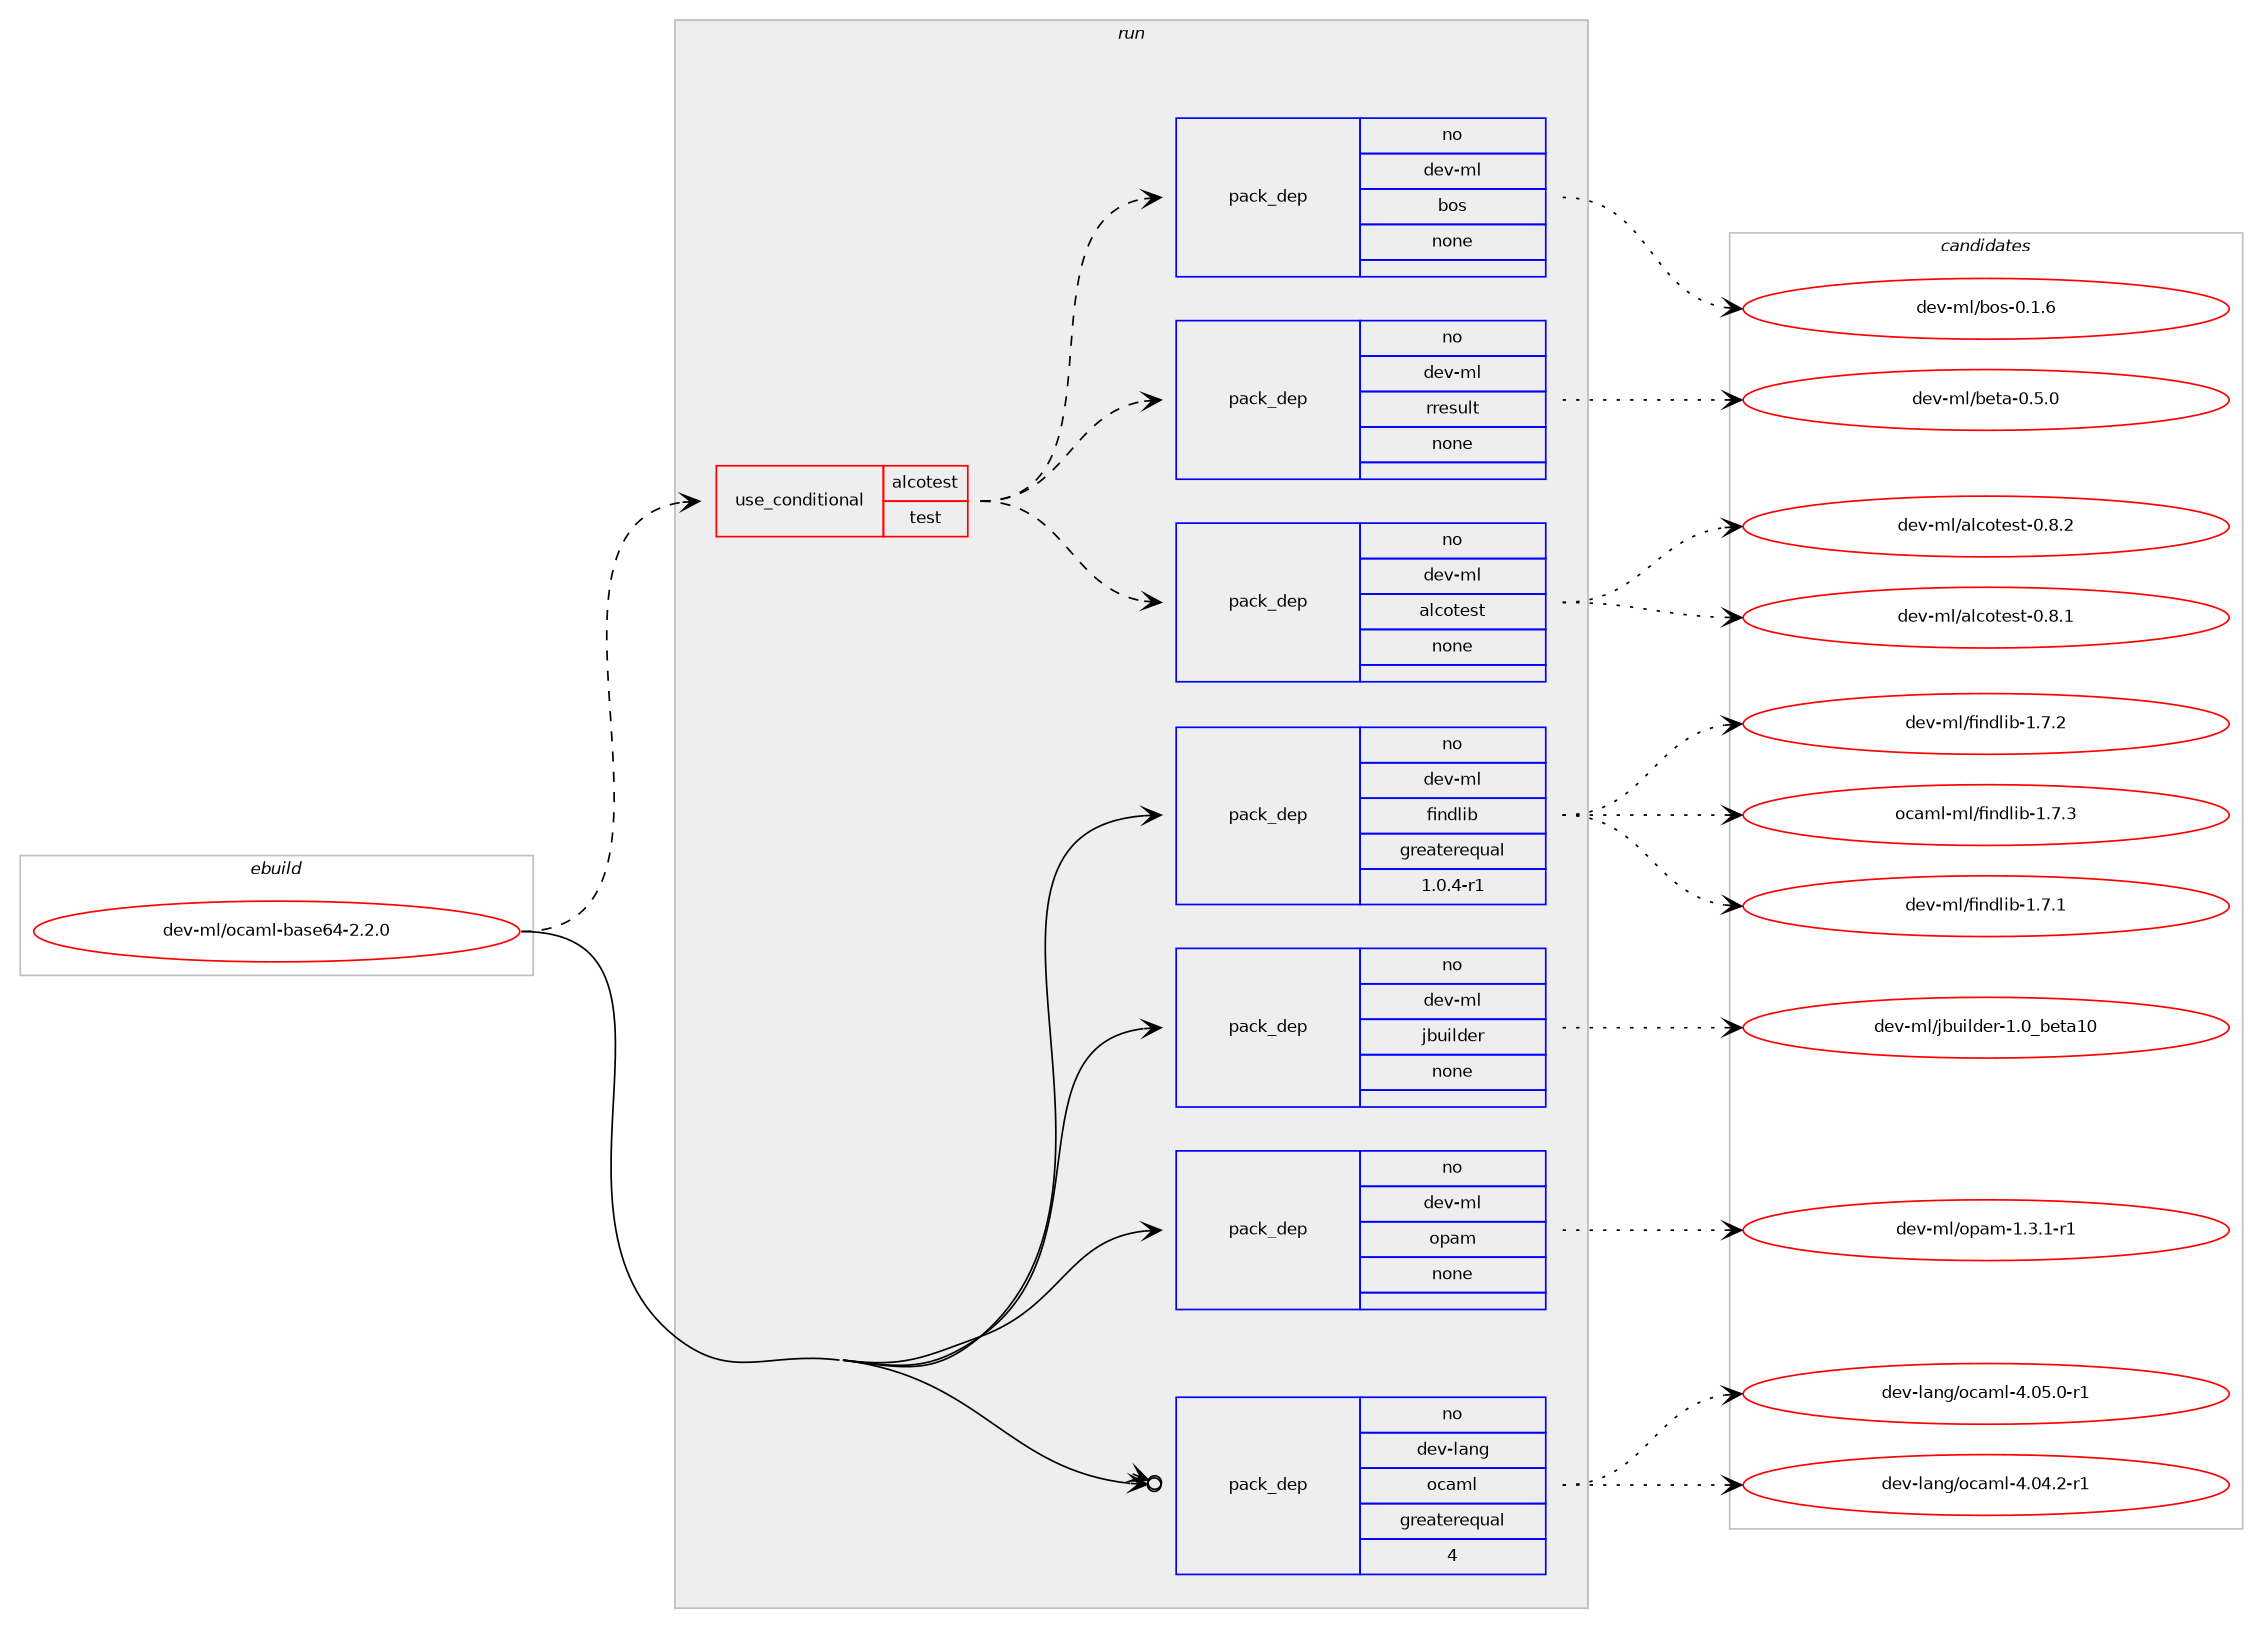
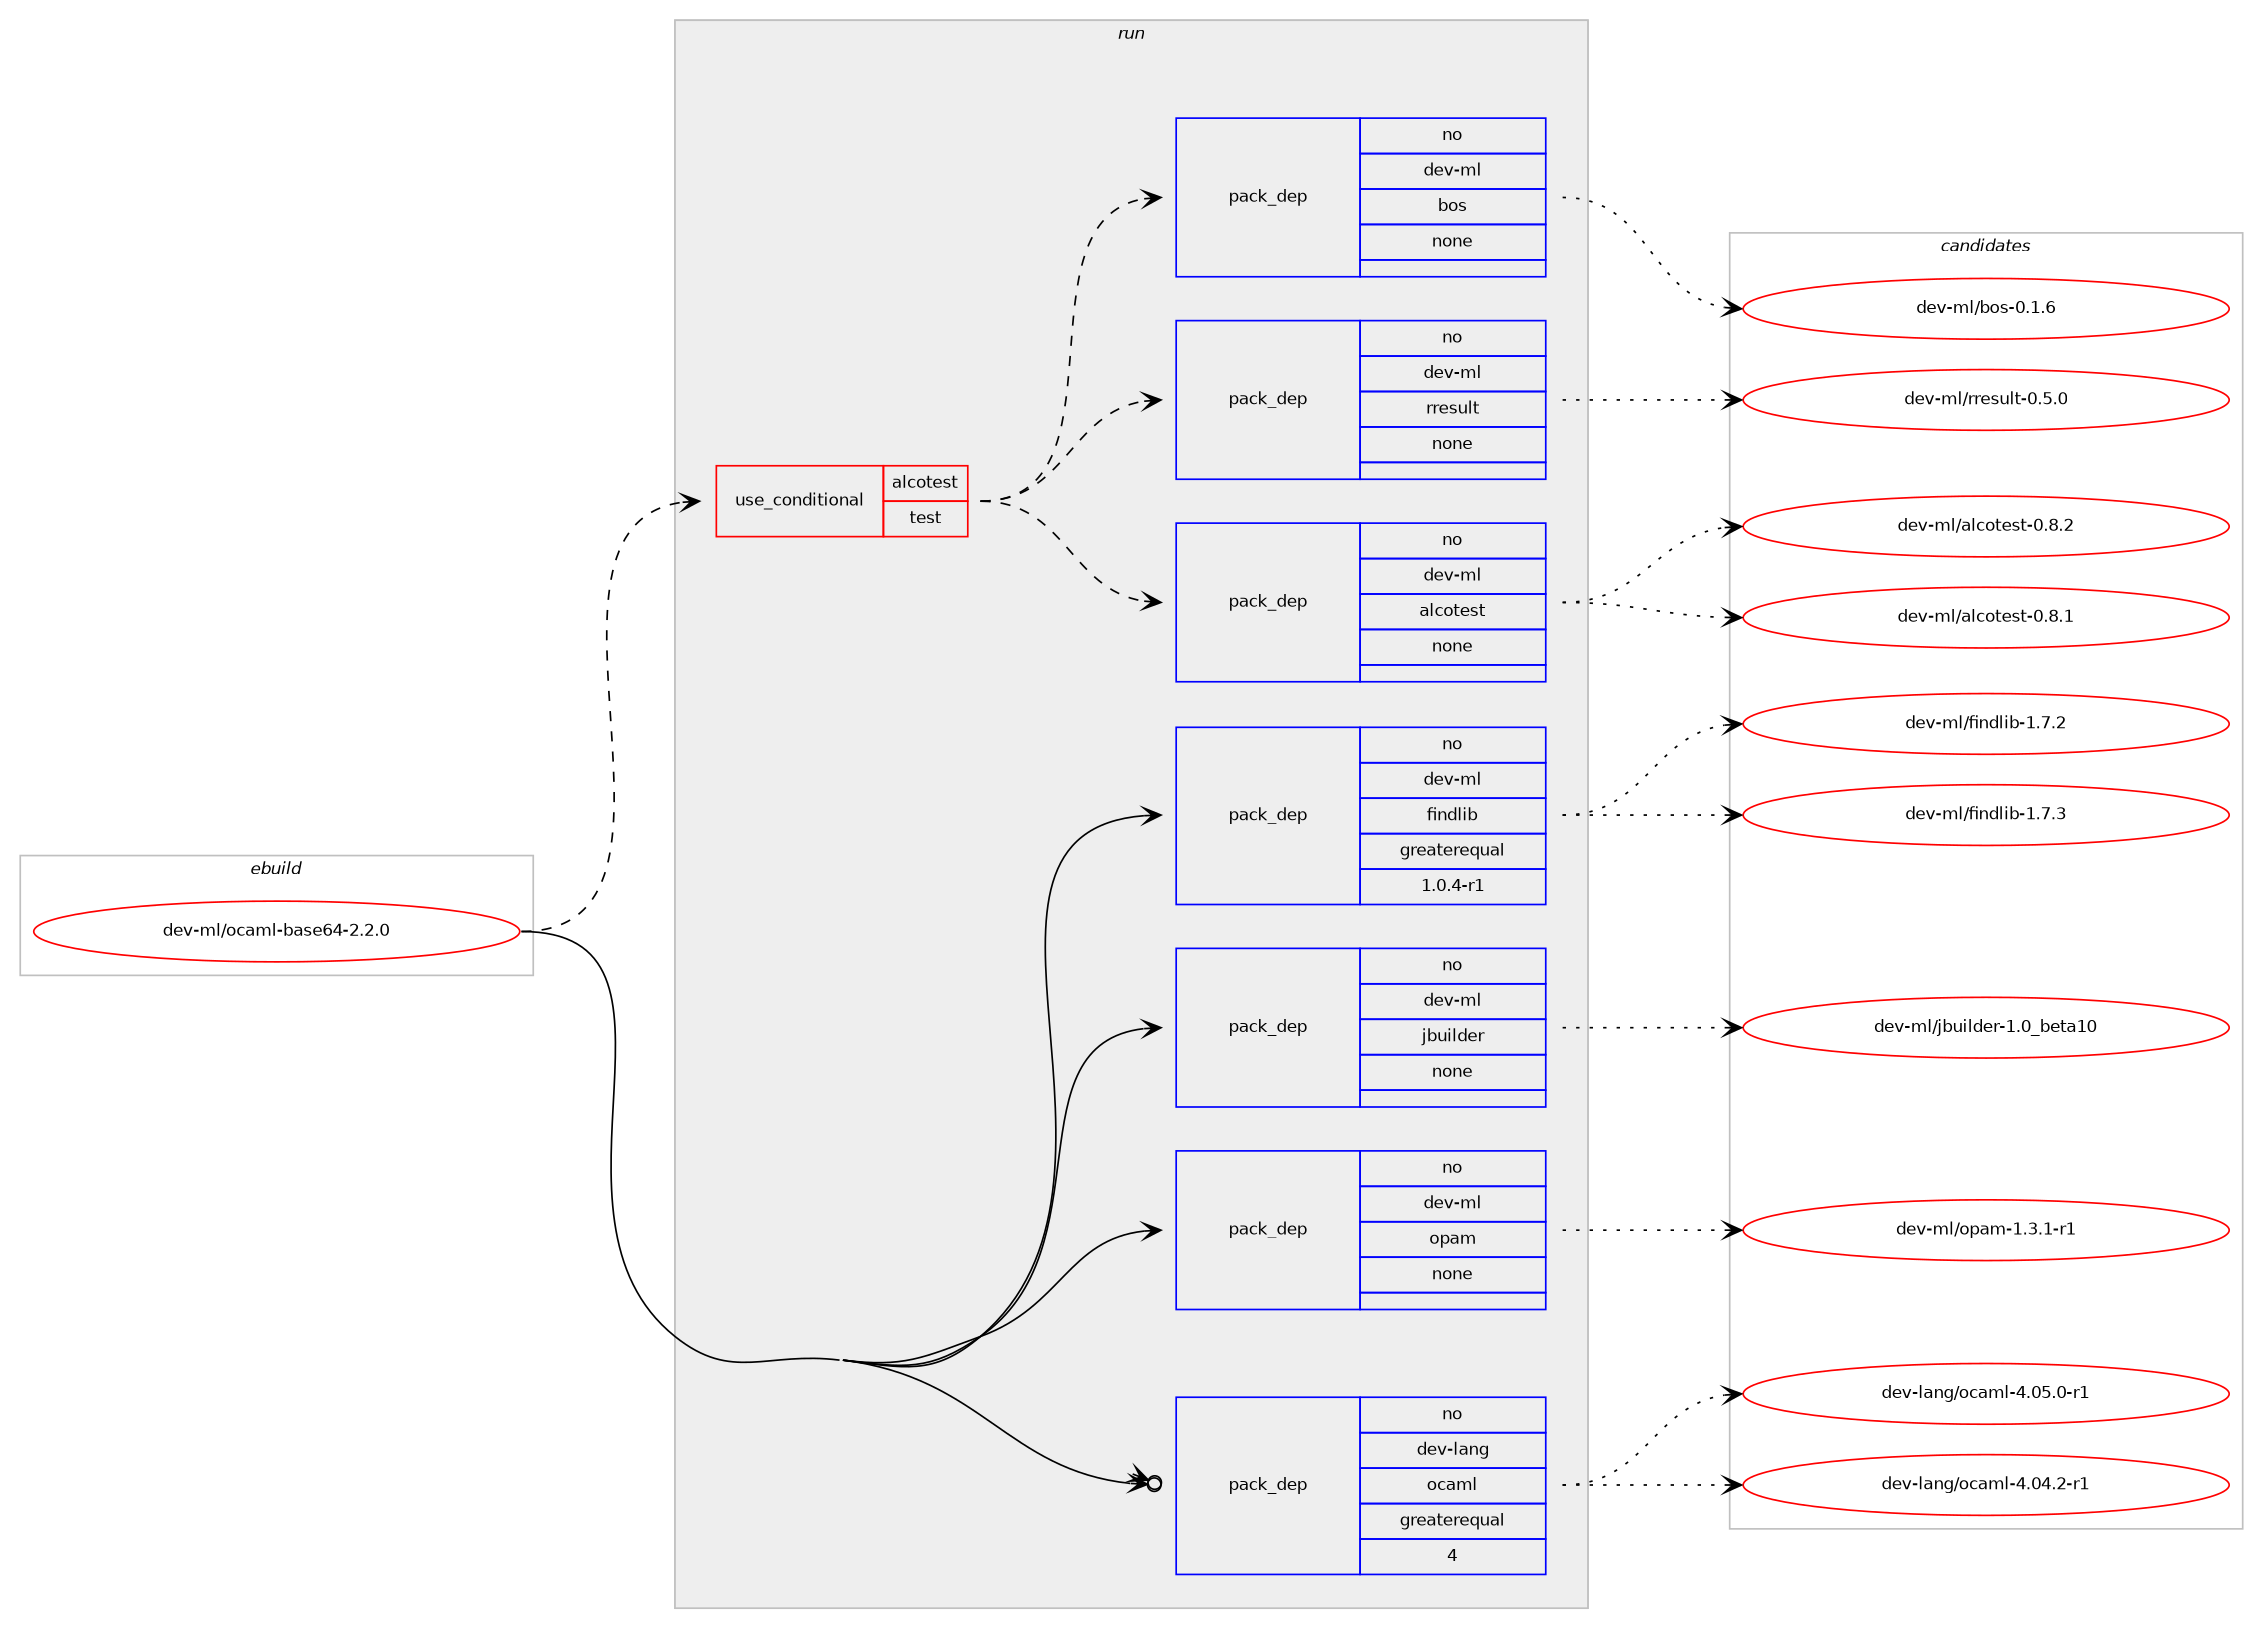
(1986, 400) -> (1986, 400)
(1986, 815) -> (1986, 815)
(1986, 906) -> none
